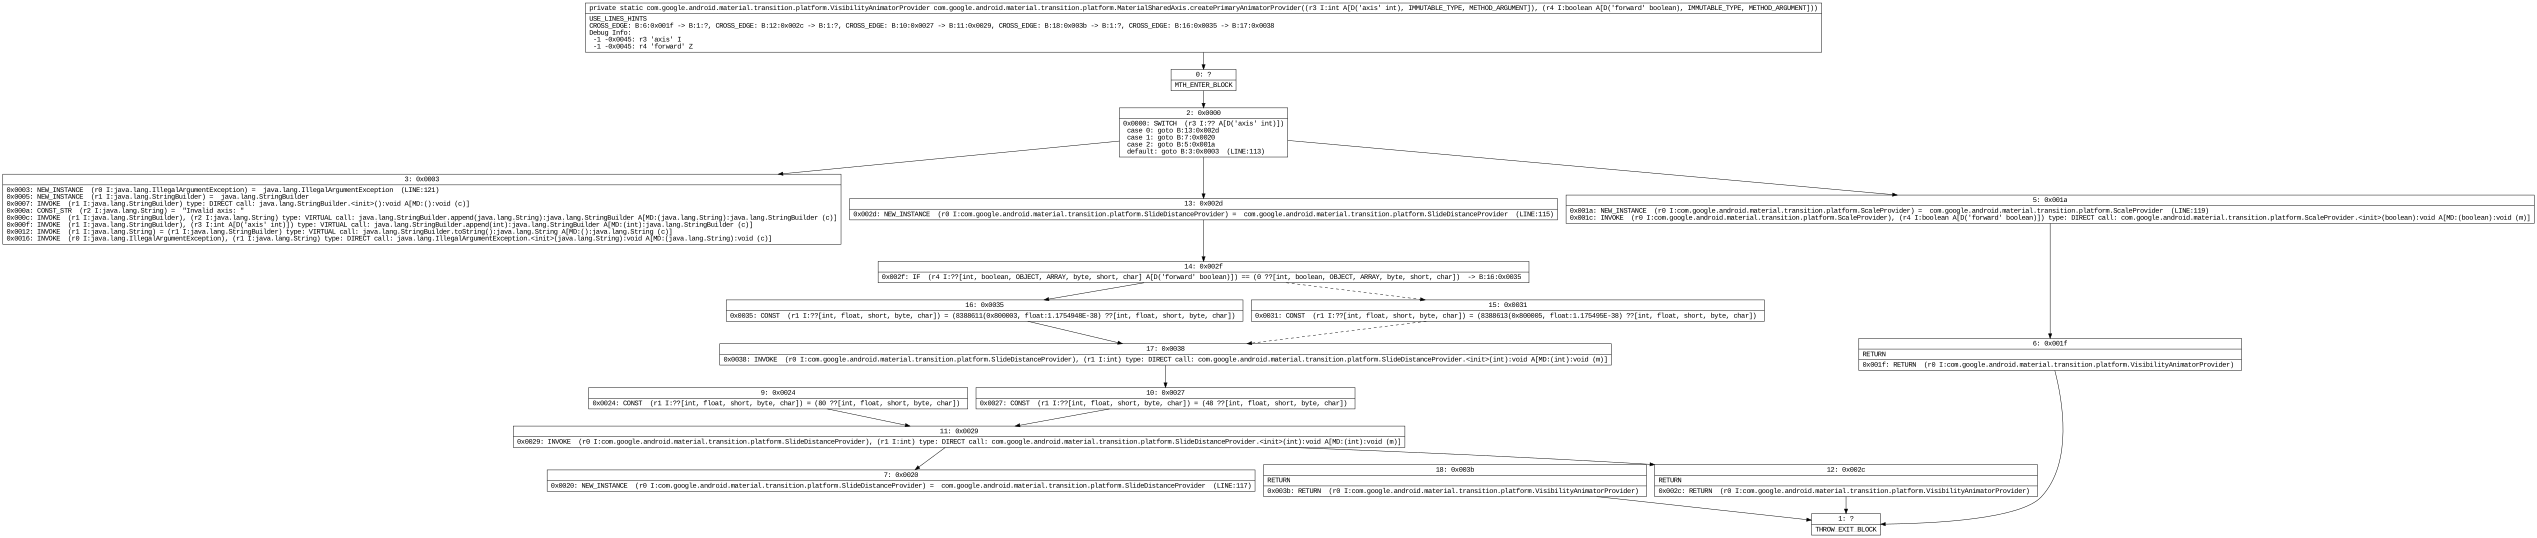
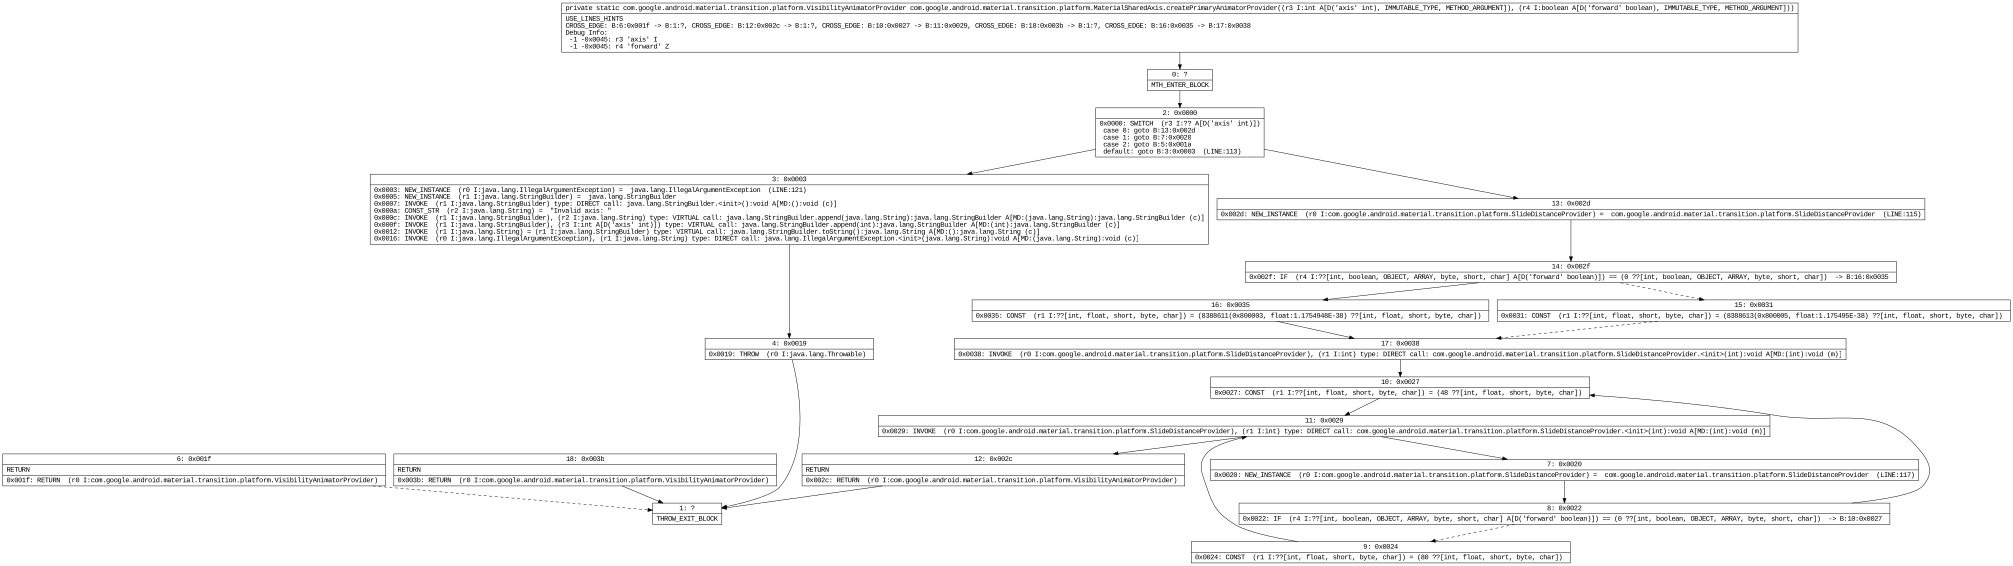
(2050, 209) -> none
none -> (789, 349)
(2030, 505) -> (510, 498)
none -> (1564, 514)
